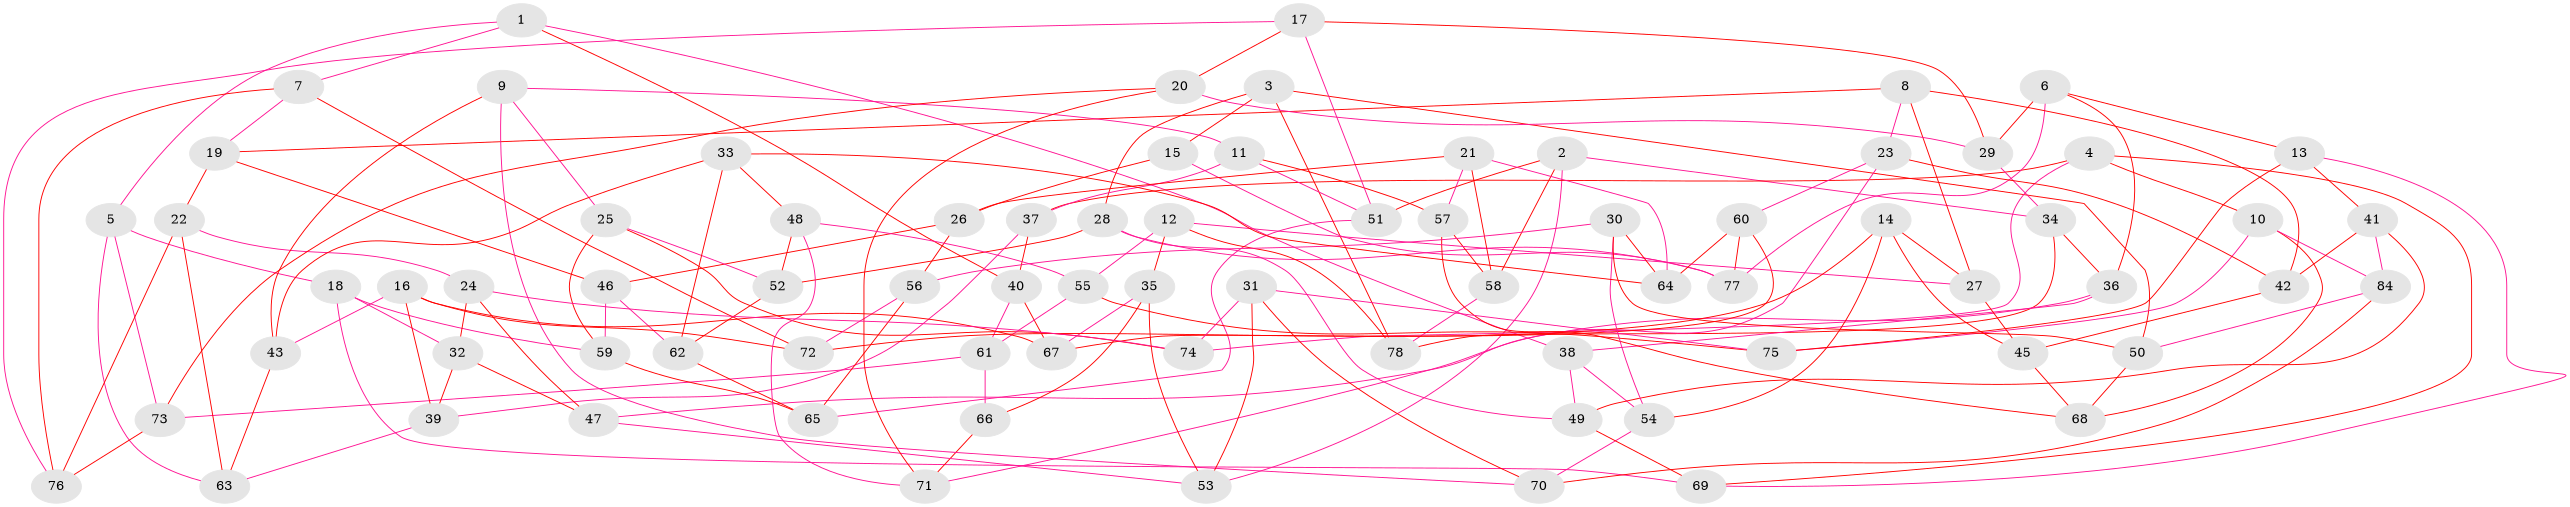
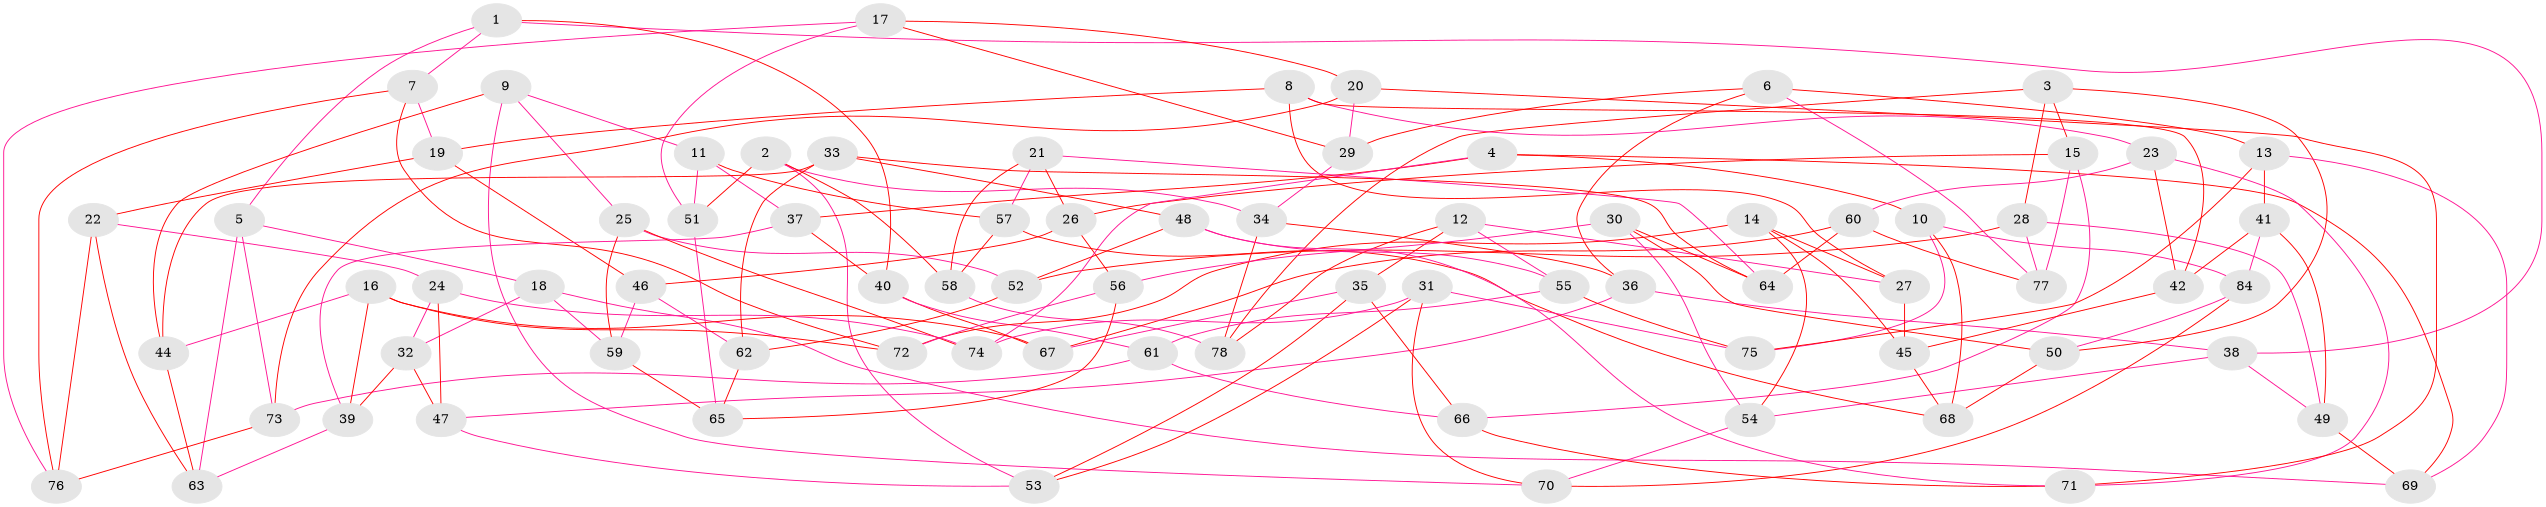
(463, 320) -> (422, 320)
(276, 353) -> (164, 353)
none -> (1858, 385)
